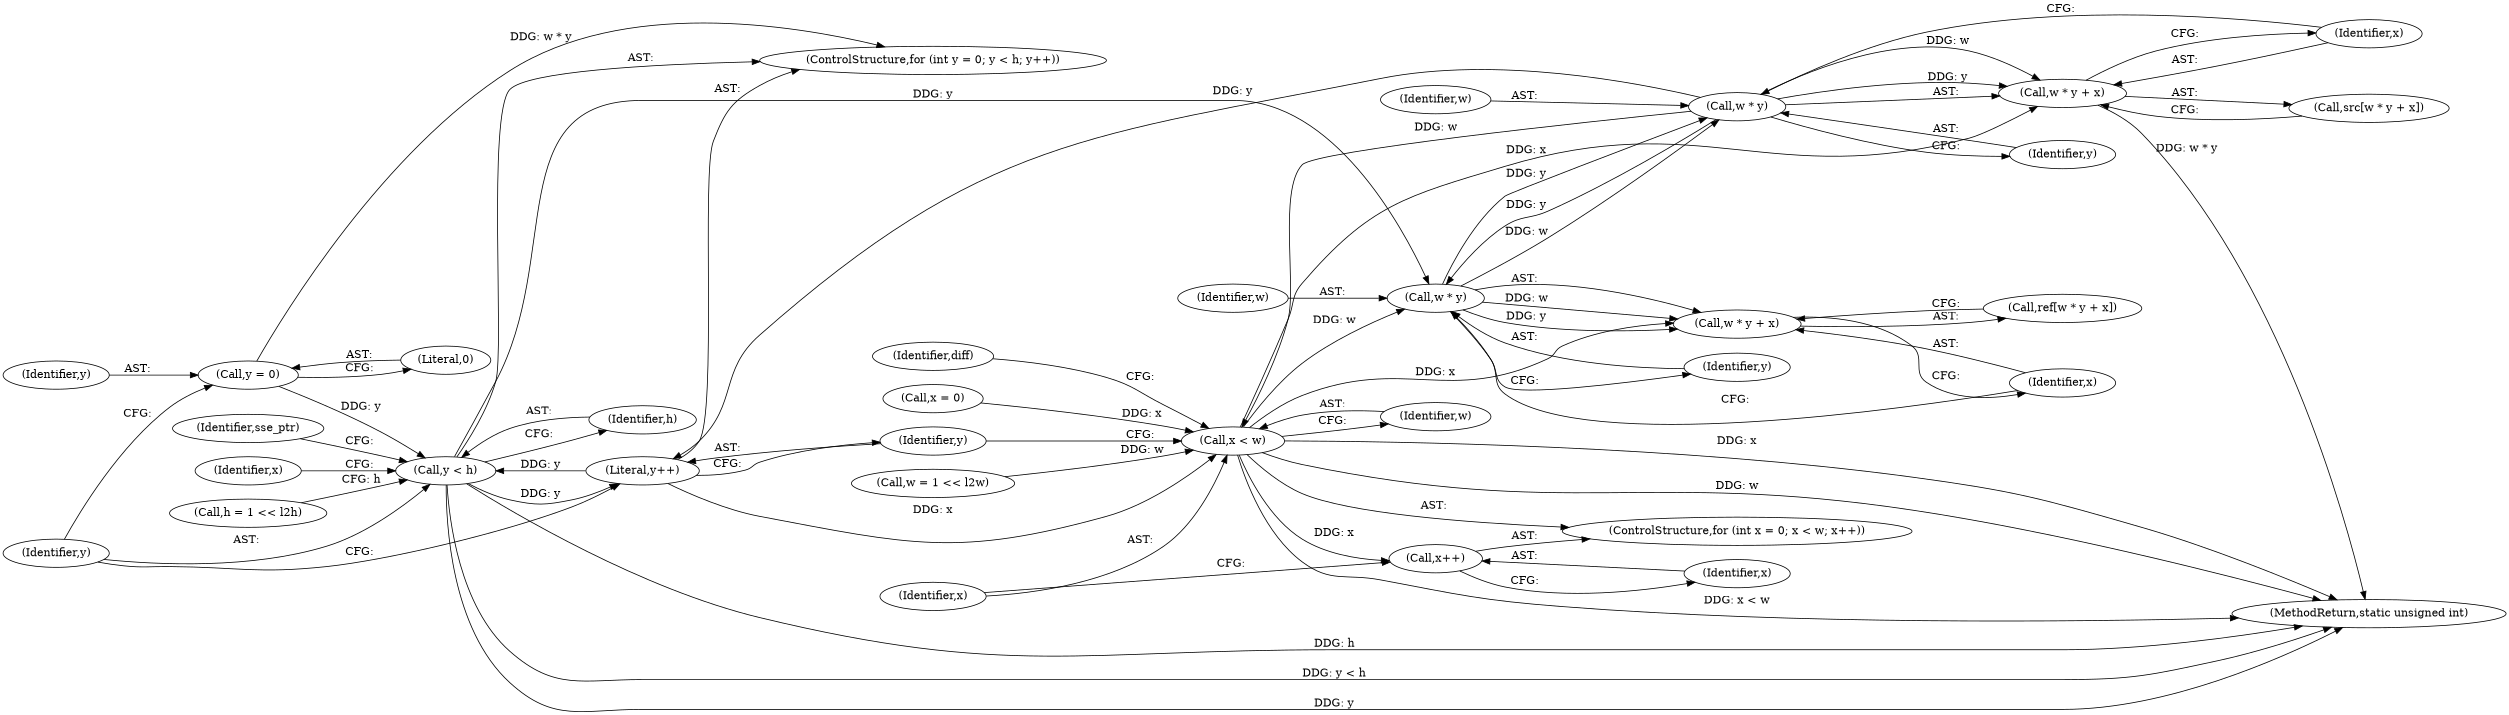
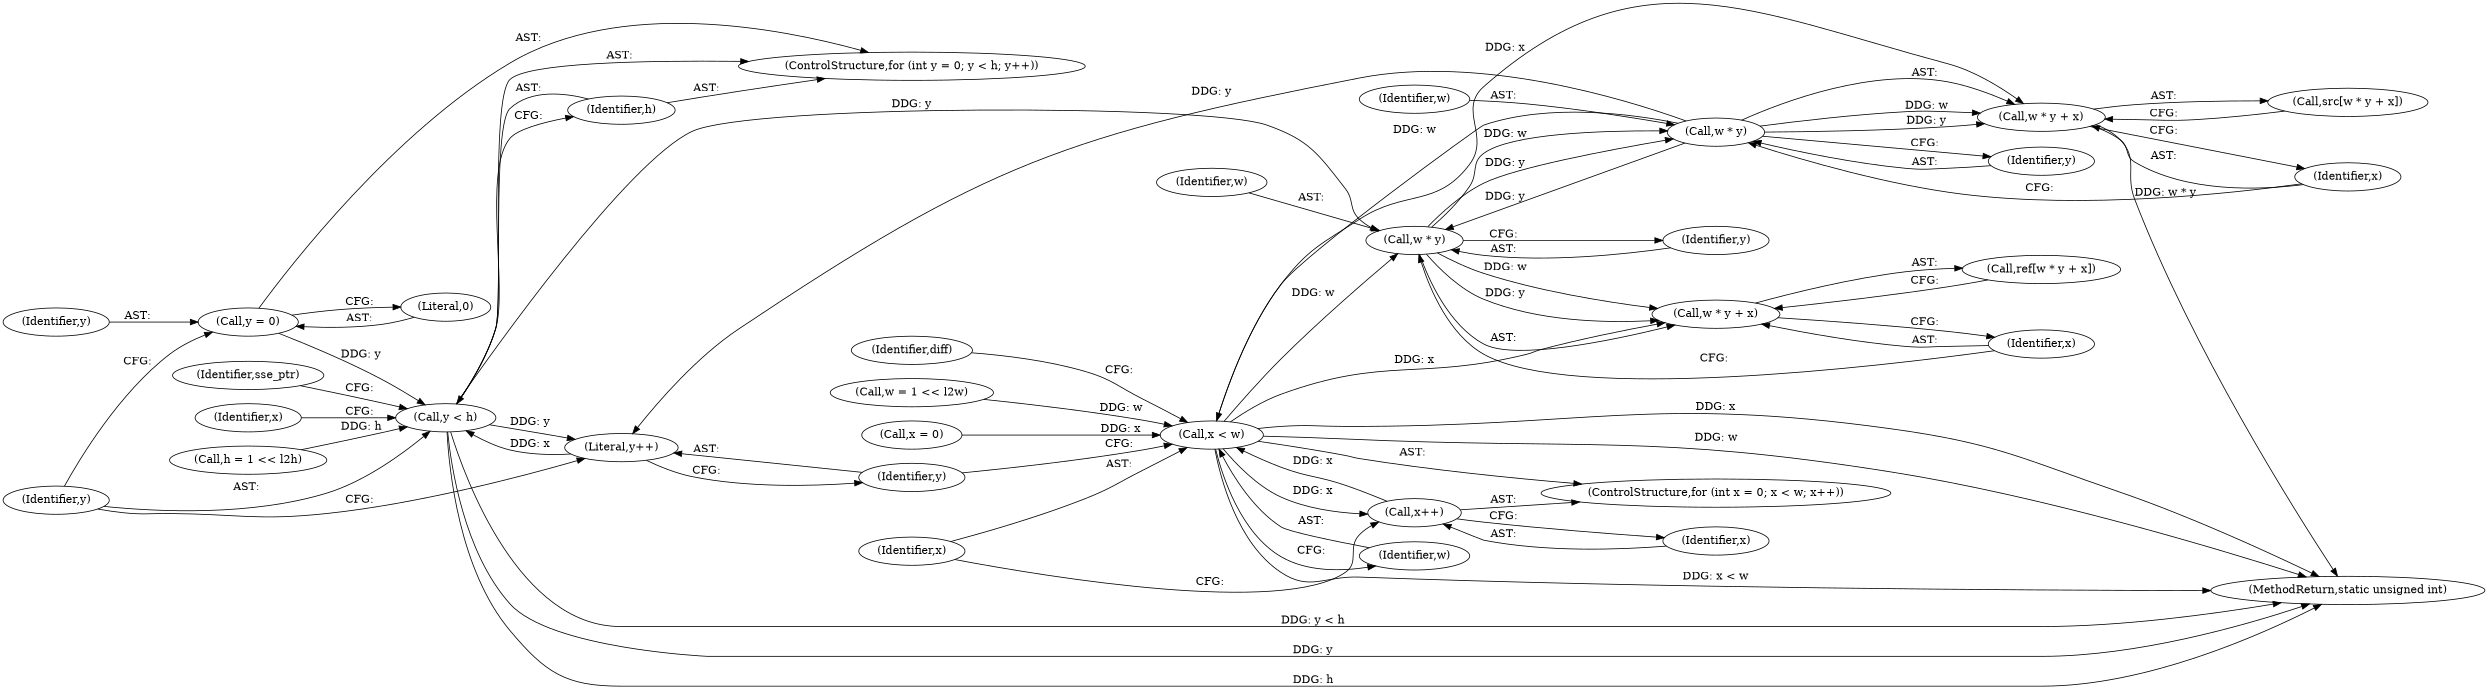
(541, 37) -> (530, 38)
(708, 251) -> (742, 91)
(541, 465) -> (530, 444)
(361, 480) -> (361, 427)
(944, 542) -> (1315, 477)
